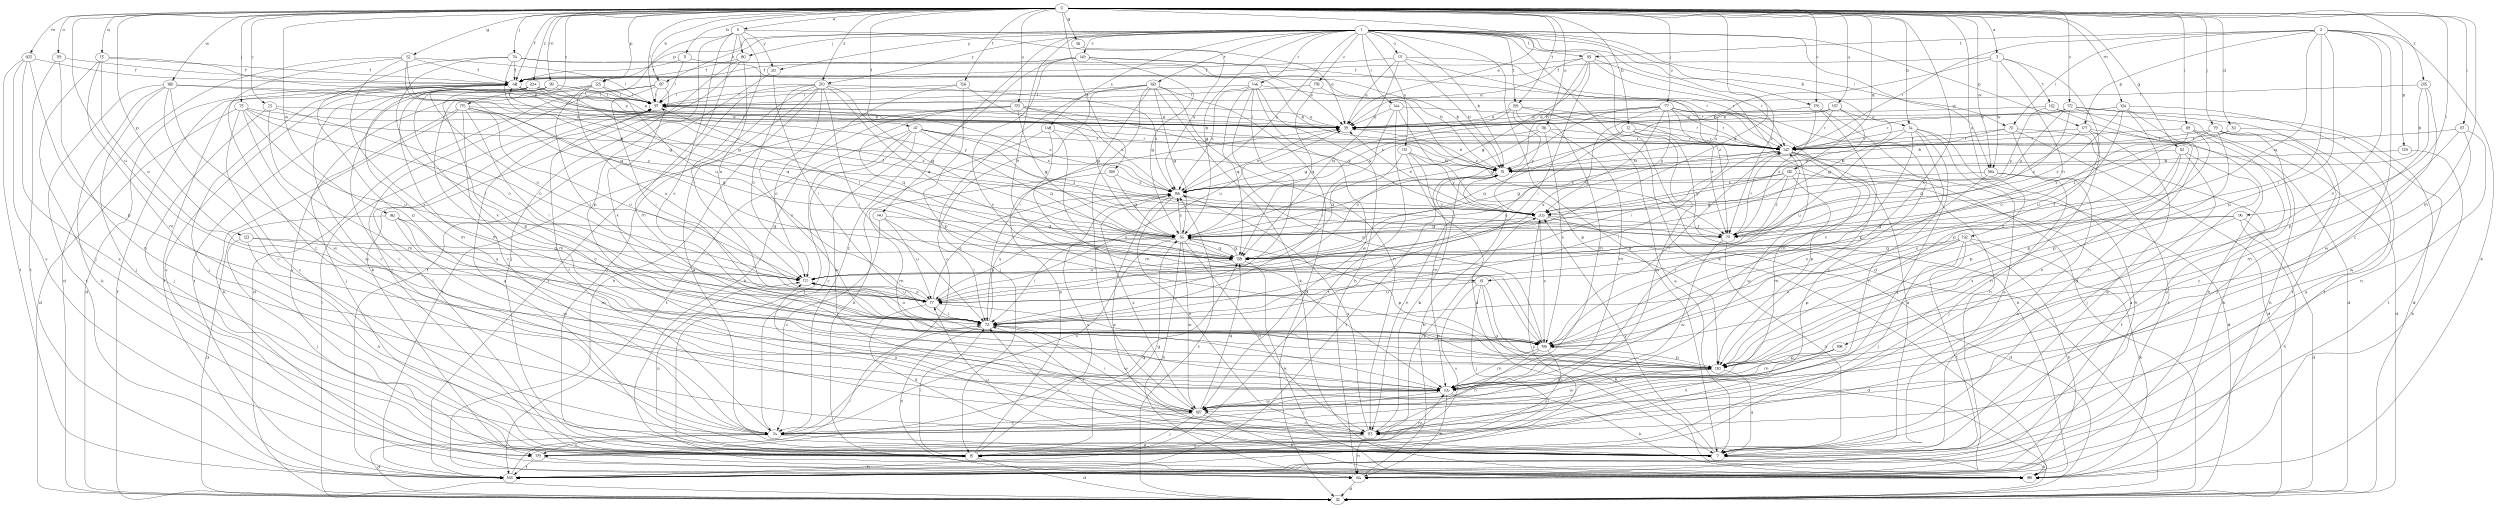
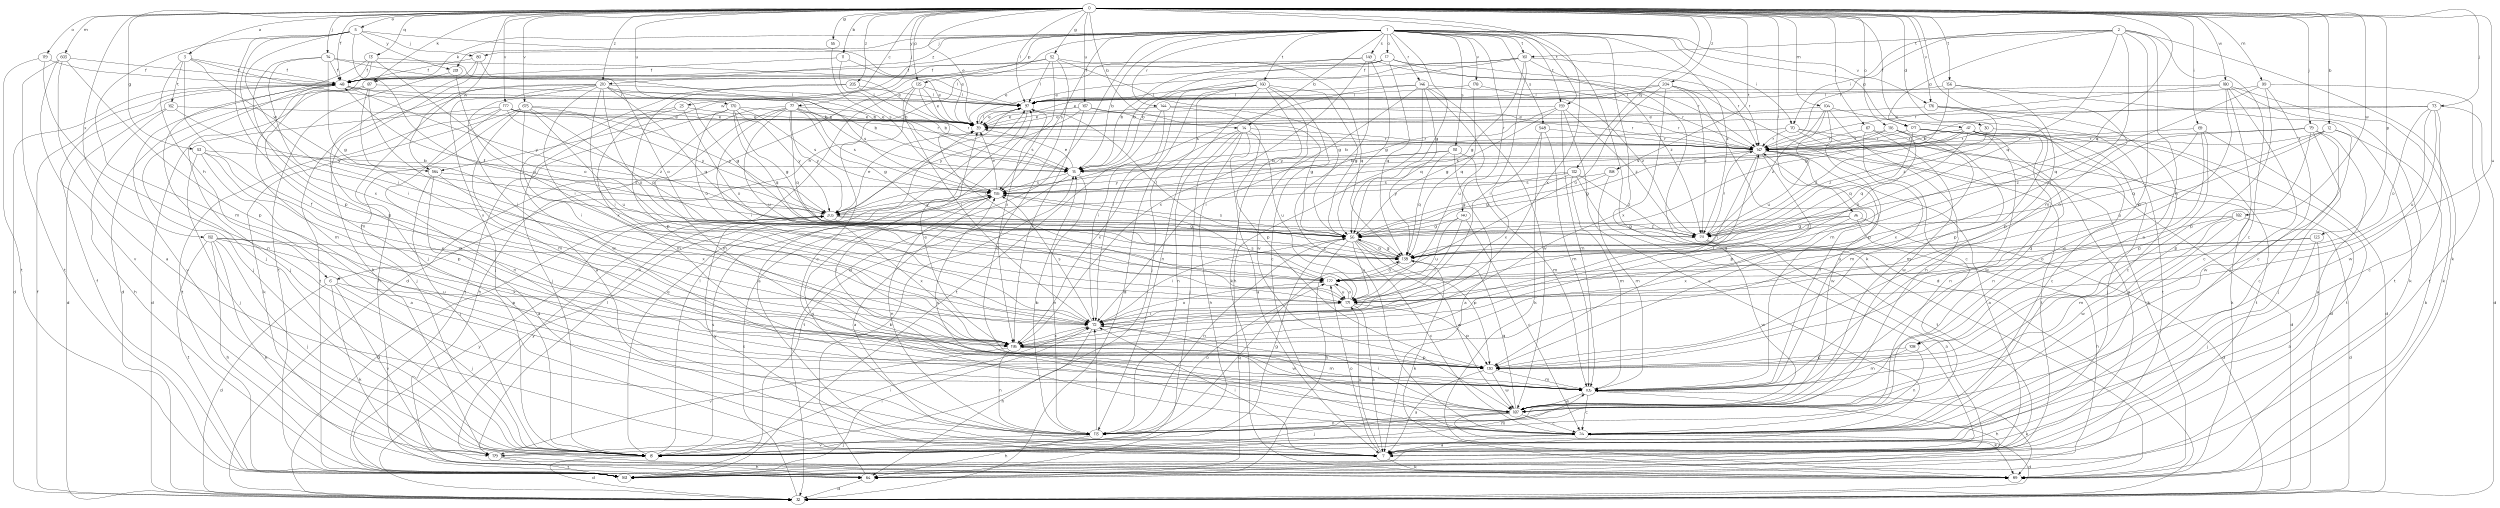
(463, 106) -> (525, 106)
(1048, 128) -> (1543, 128)
(1672, 147) -> (1031, 226)
(2405, 150) -> none
(2096, 372) -> (2099, 254)
